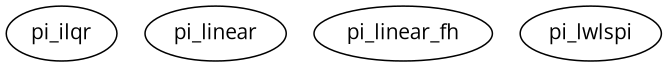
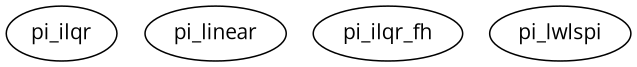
(403, 34) -> (388, 34)
